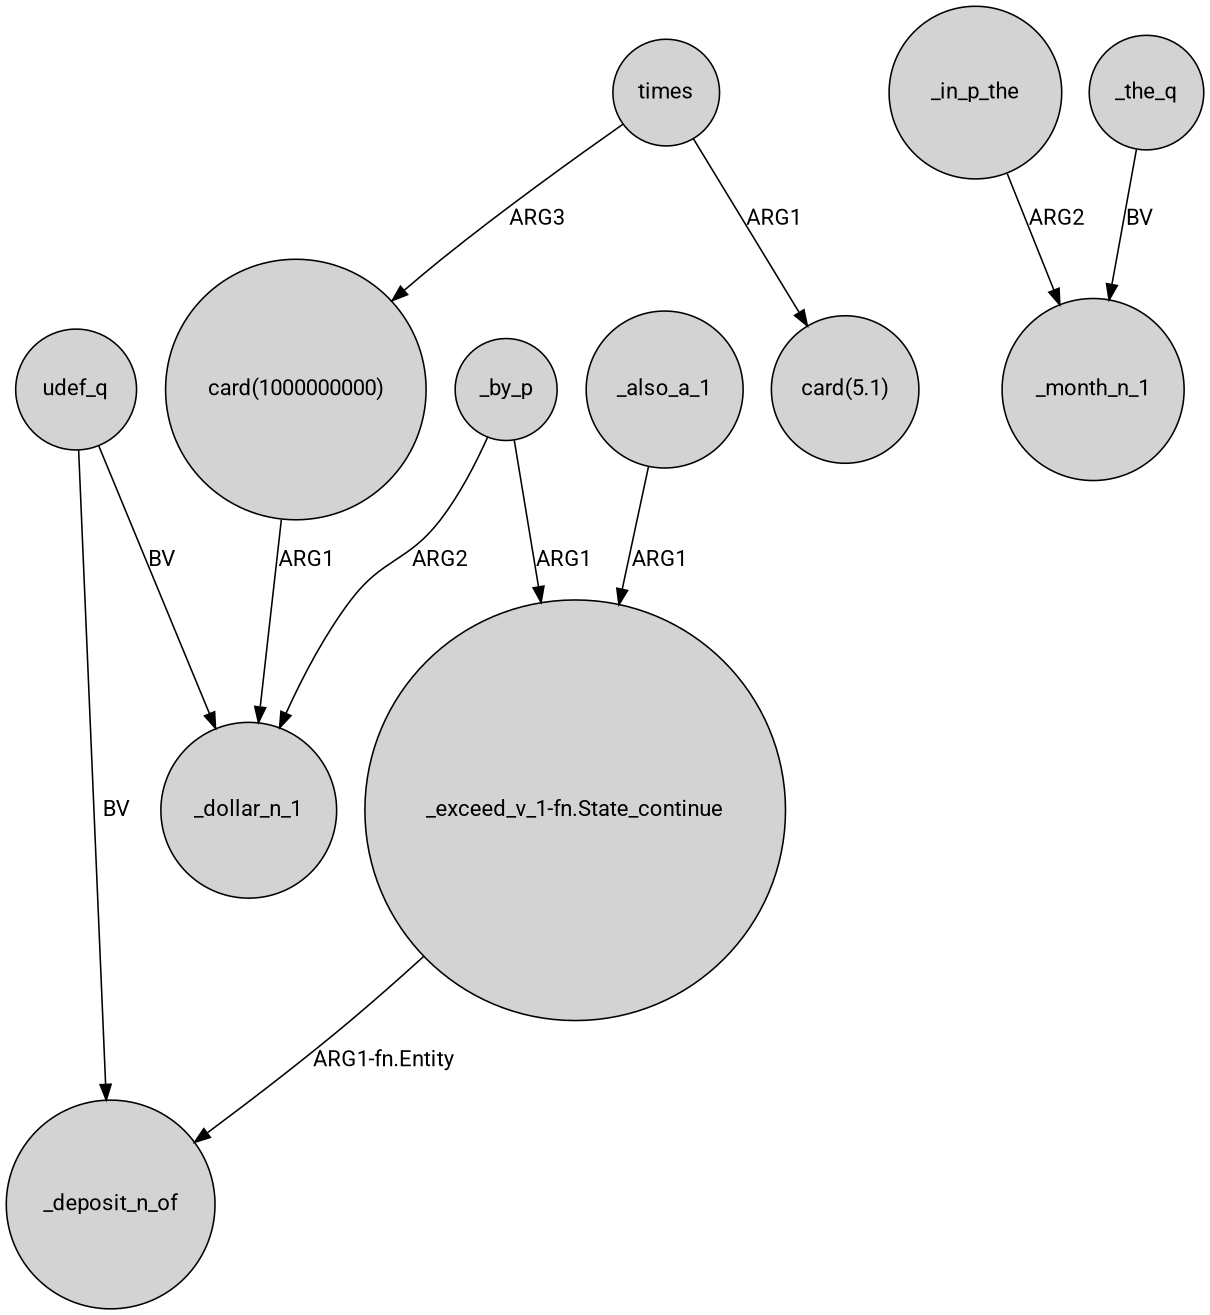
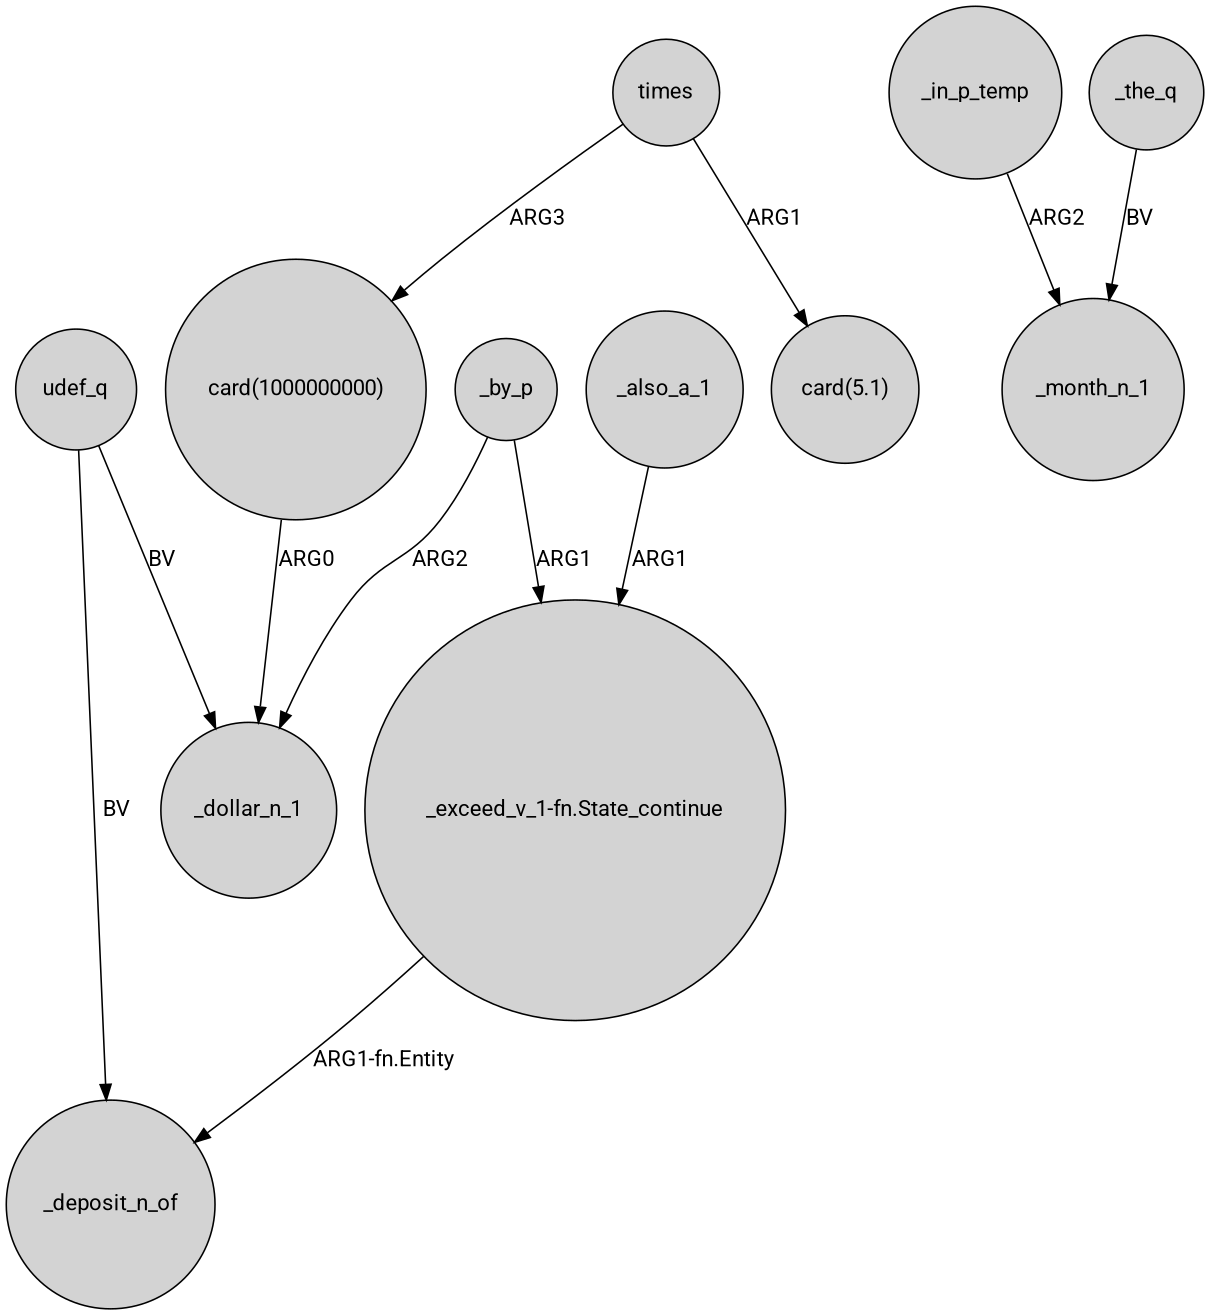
(975, 93) -> (975, 93)
(307, 560) -> (307, 560)
